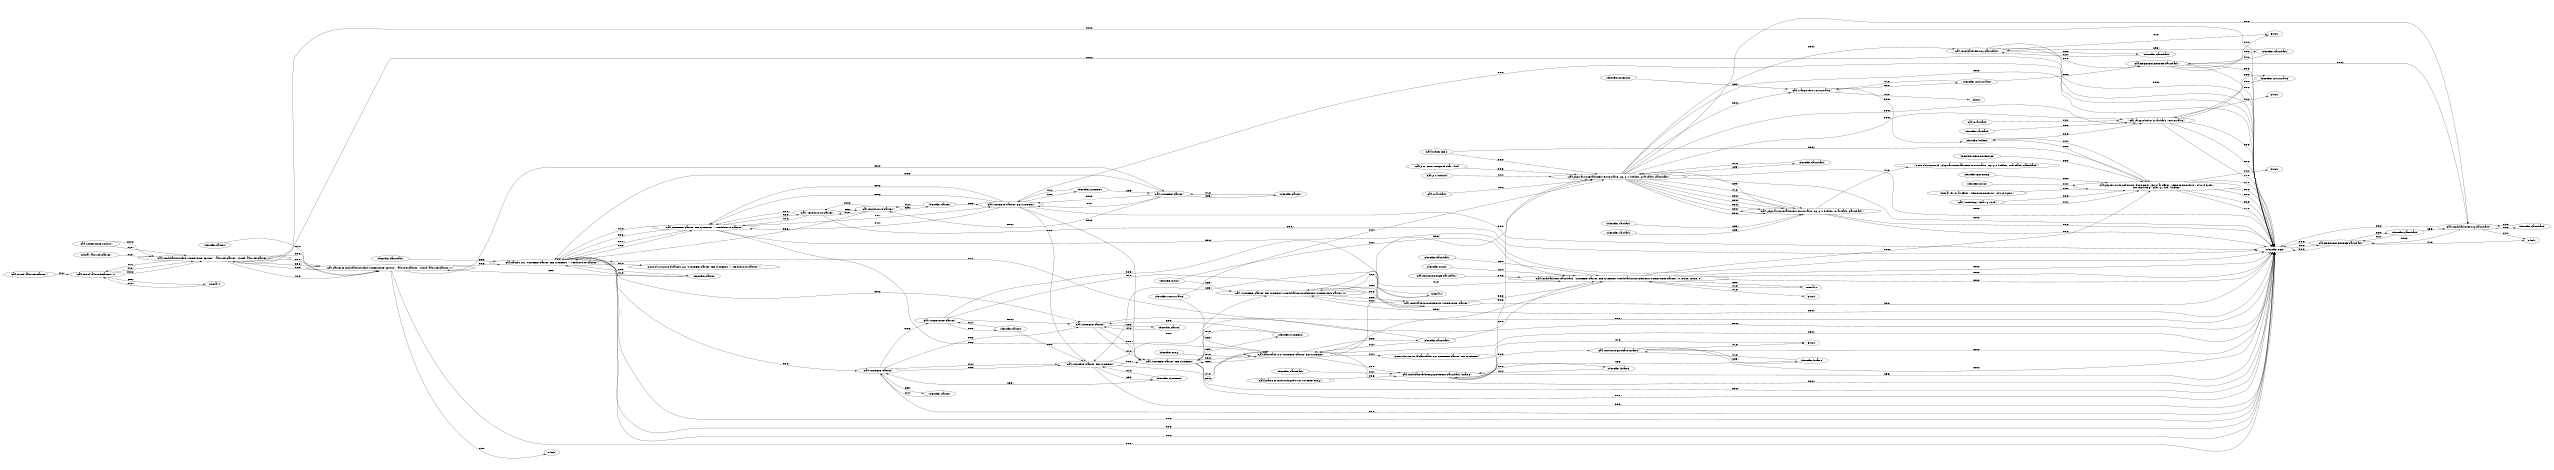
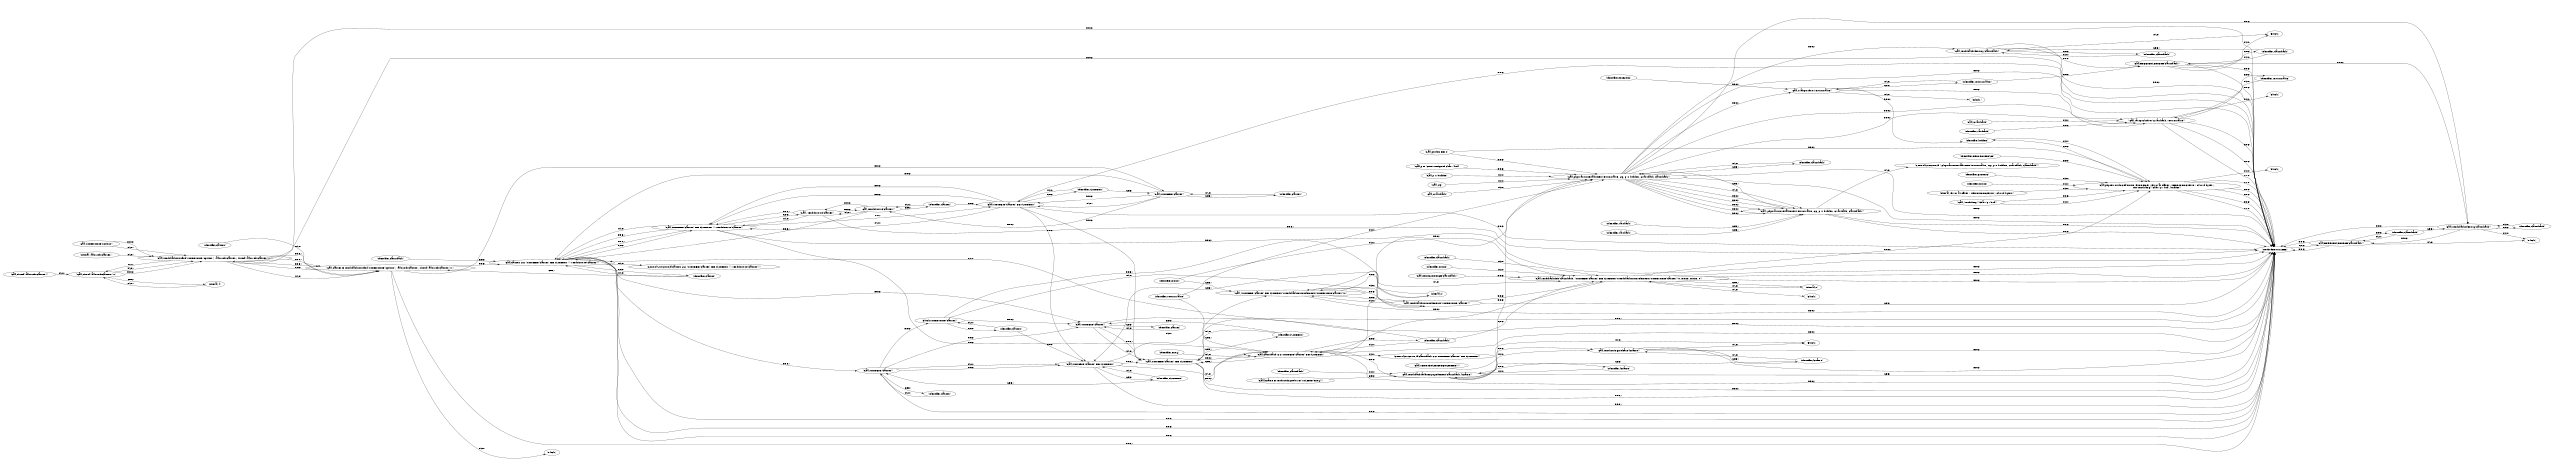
(1736, 84) -> (1736, 84)
(2067, 135) -> (1999, 92)
(1437, 152) -> (1437, 152)
(1977, 175) -> (1977, 175)
(1437, 176) -> (1437, 176)
none -> (1437, 185)
(848, 209) -> (848, 209)
(2275, 250) -> (2275, 250)
(940, 321) -> (940, 321)
(1501, 354) -> (1501, 354)
(1355, 365) -> (1368, 360)
none -> (1437, 365)
(1372, 376) -> (1372, 376)
